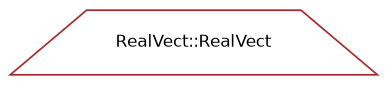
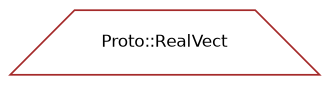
(194, 43) -> (165, 43)
